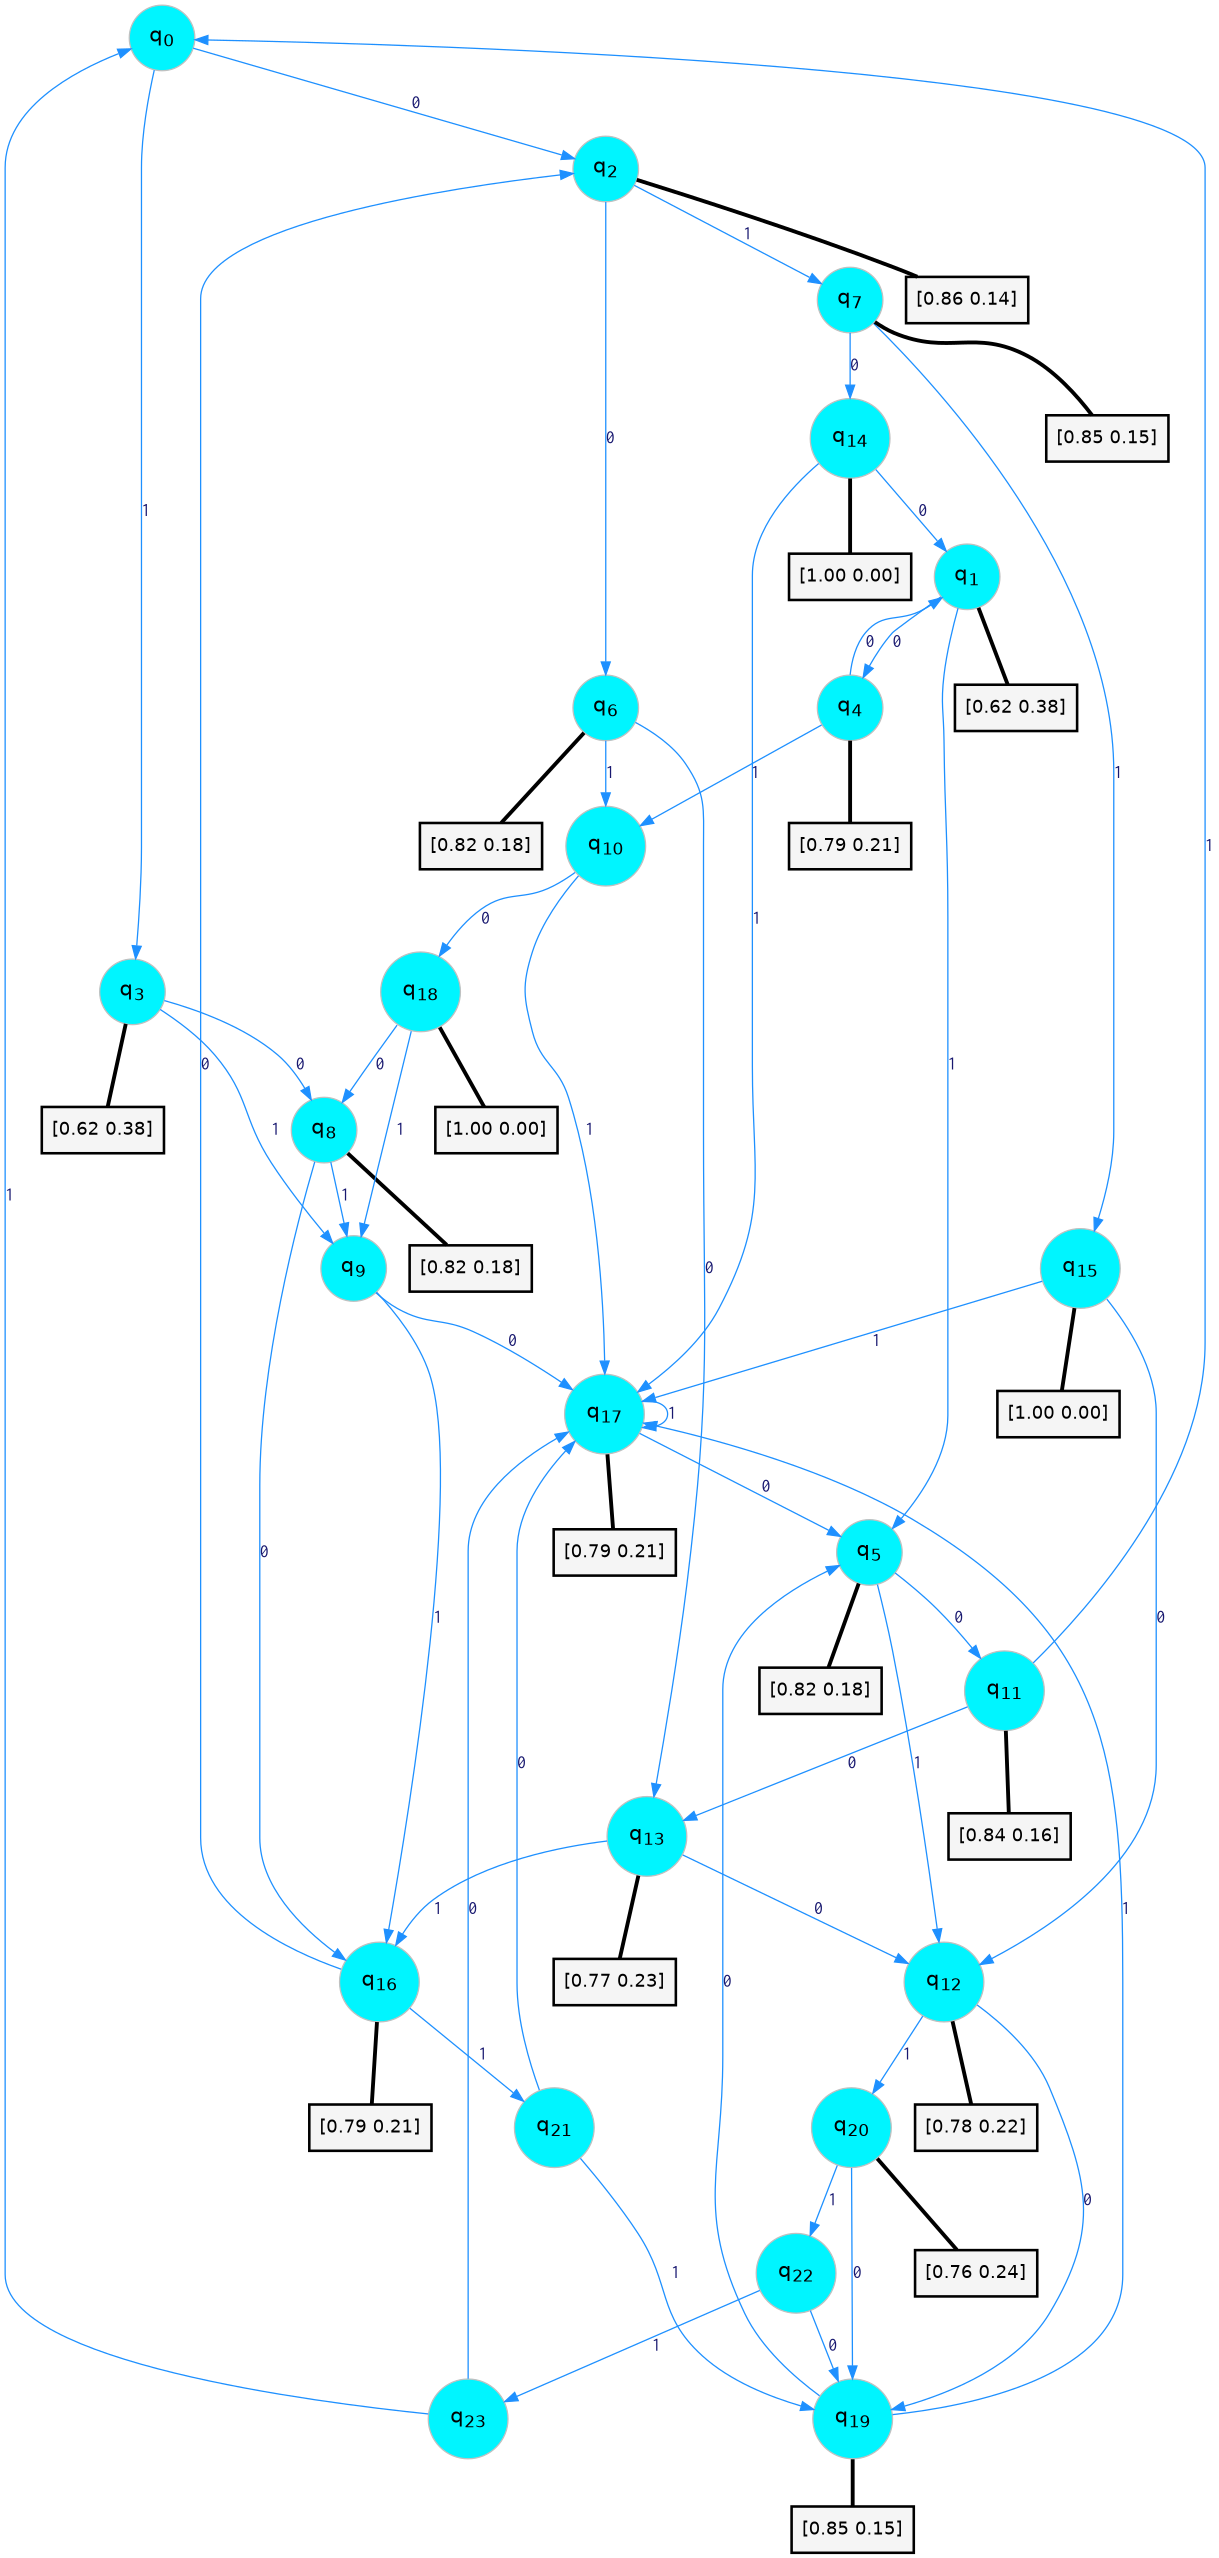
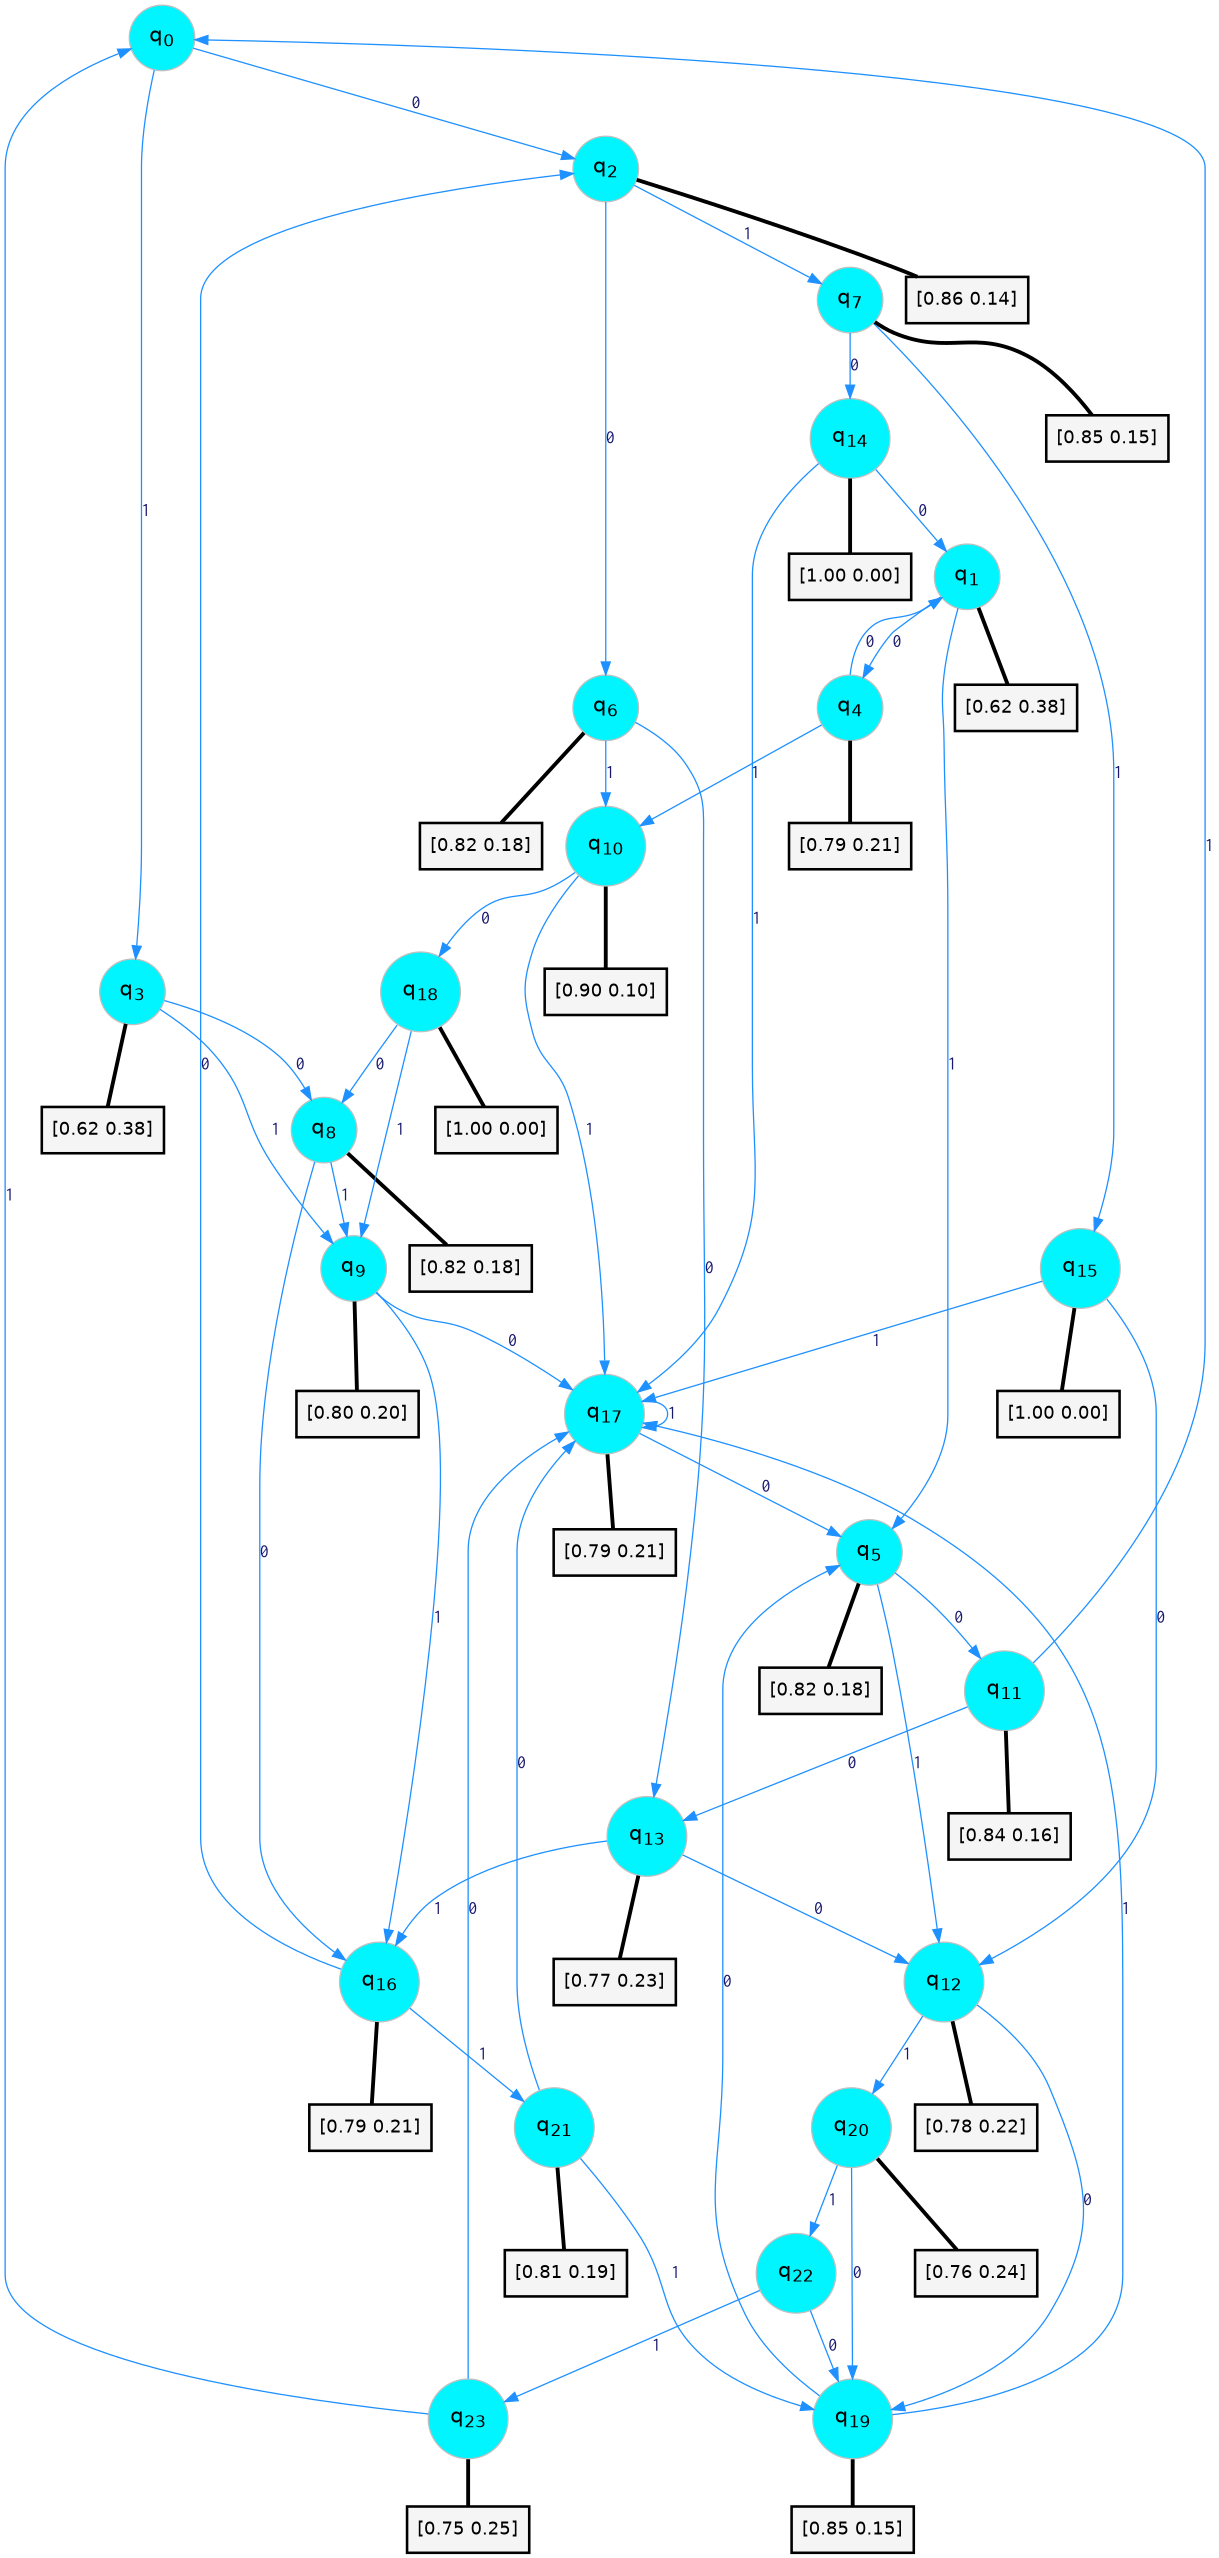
none -> (606, 992)
none -> (358, 1414)
none -> (566, 2273)
none -> (468, 2530)
